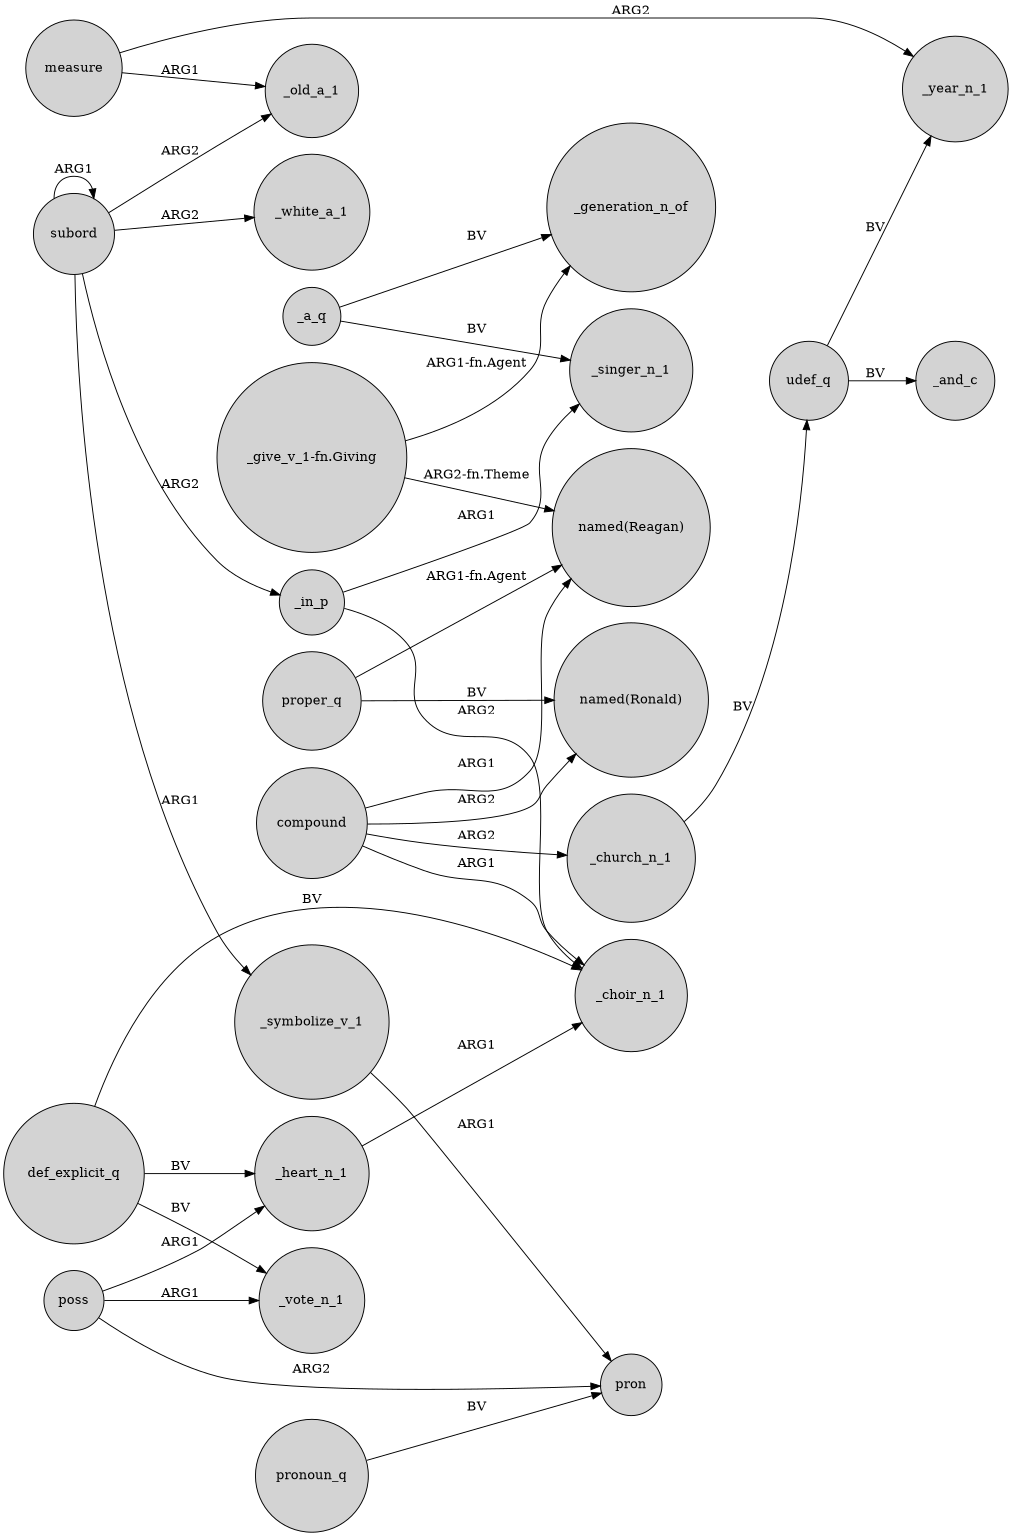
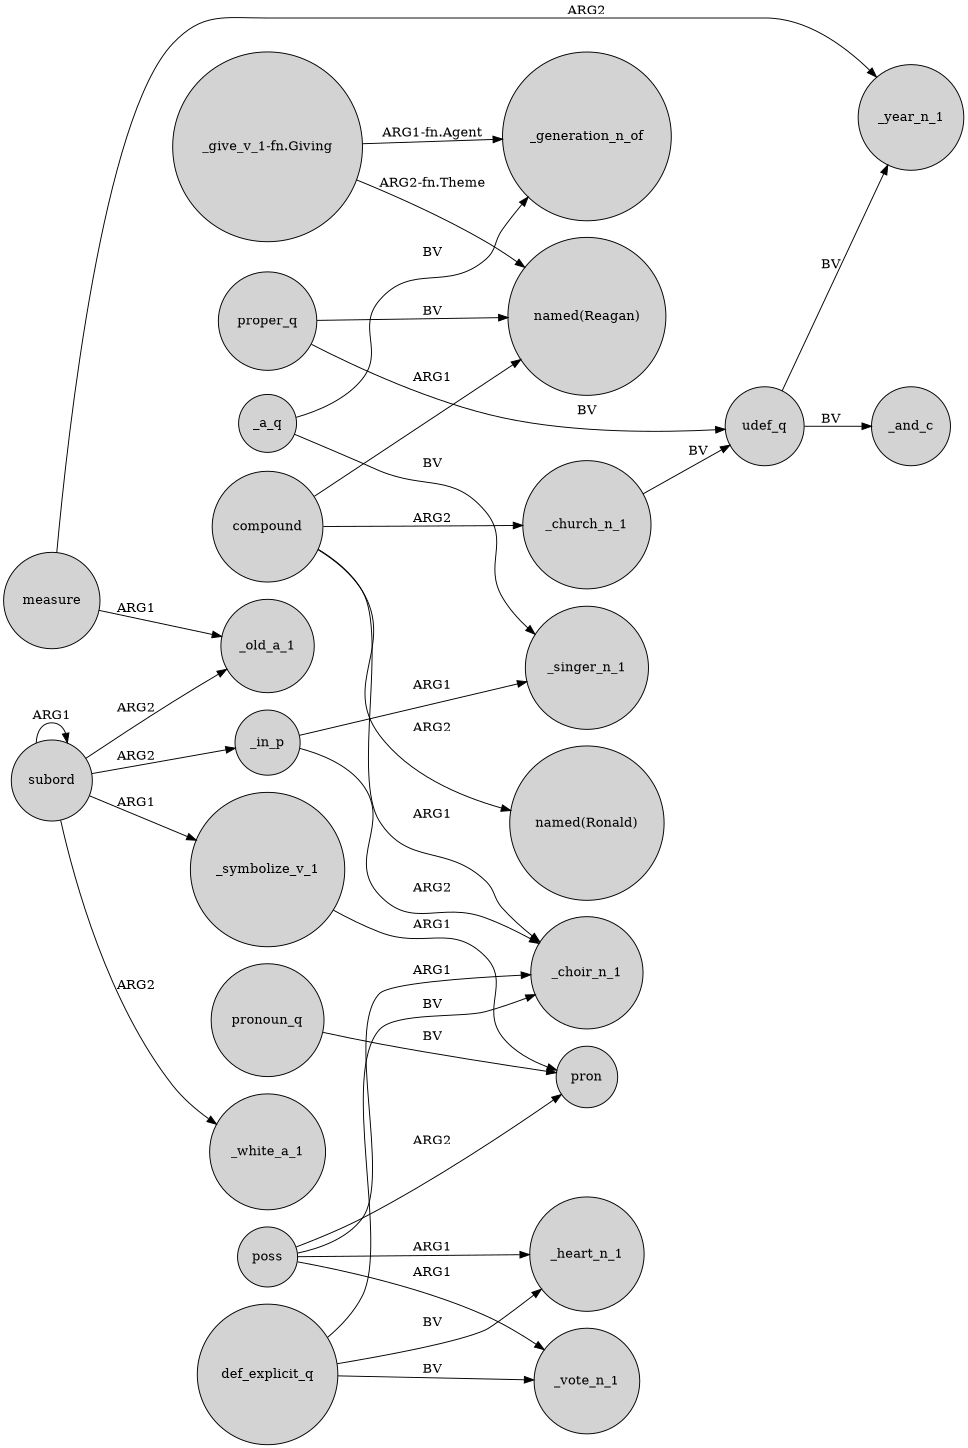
(477, 576) -> (432, 311)
(453, 701) -> (507, 419)
(468, 1087) -> (370, 1116)
